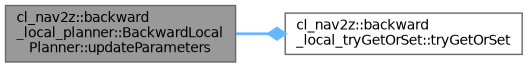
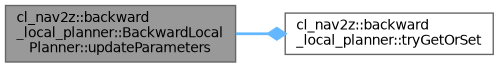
(404, 34) -> (389, 34)
